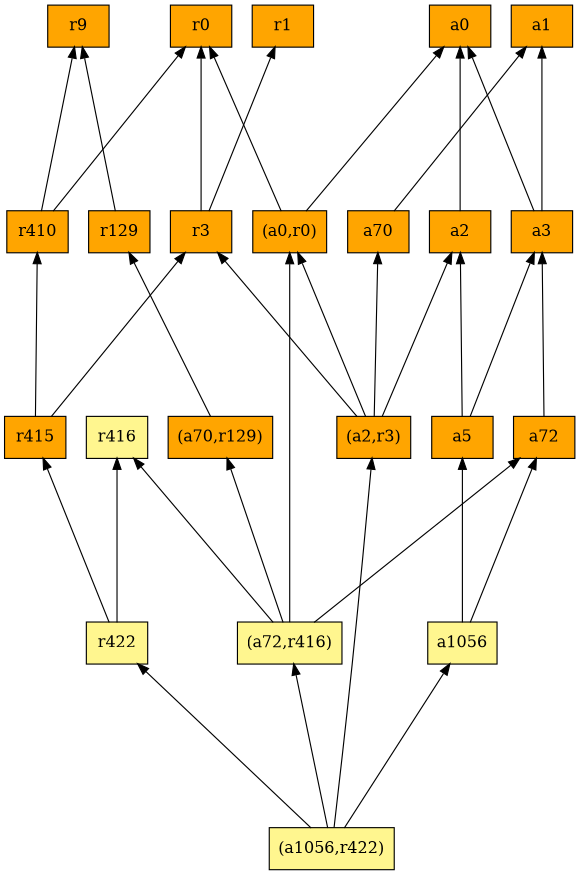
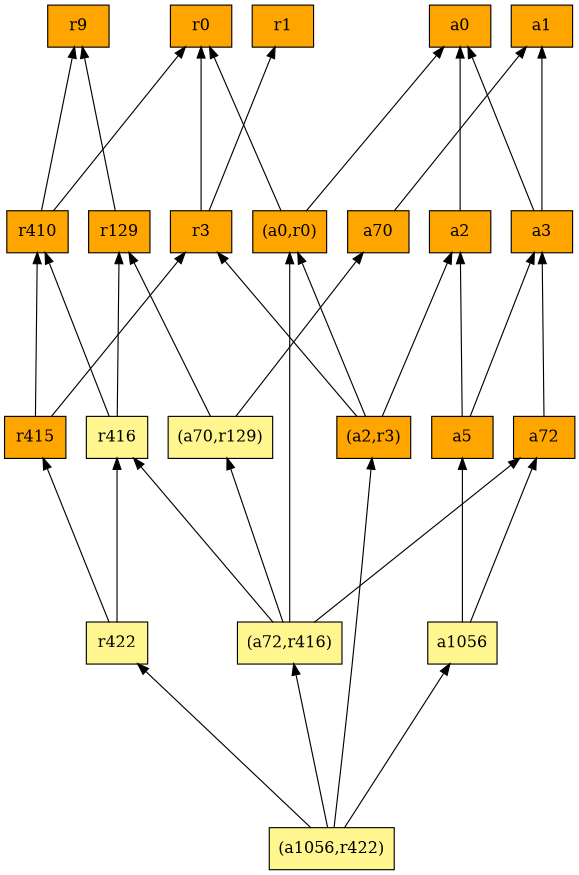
none -> (79, 340)
(376, 340) -> (299, 335)
none -> (118, 348)
(220, 437) -> (220, 437)
